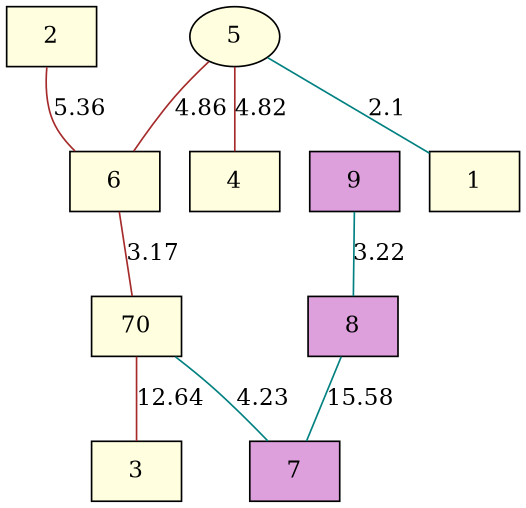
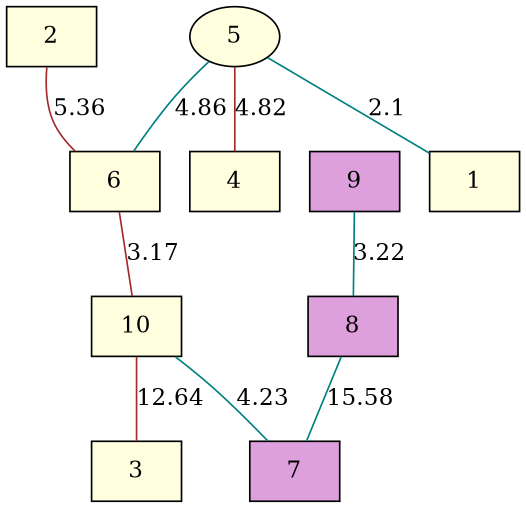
(169, 104) -> (169, 104)
(137, 326) -> (137, 326)
